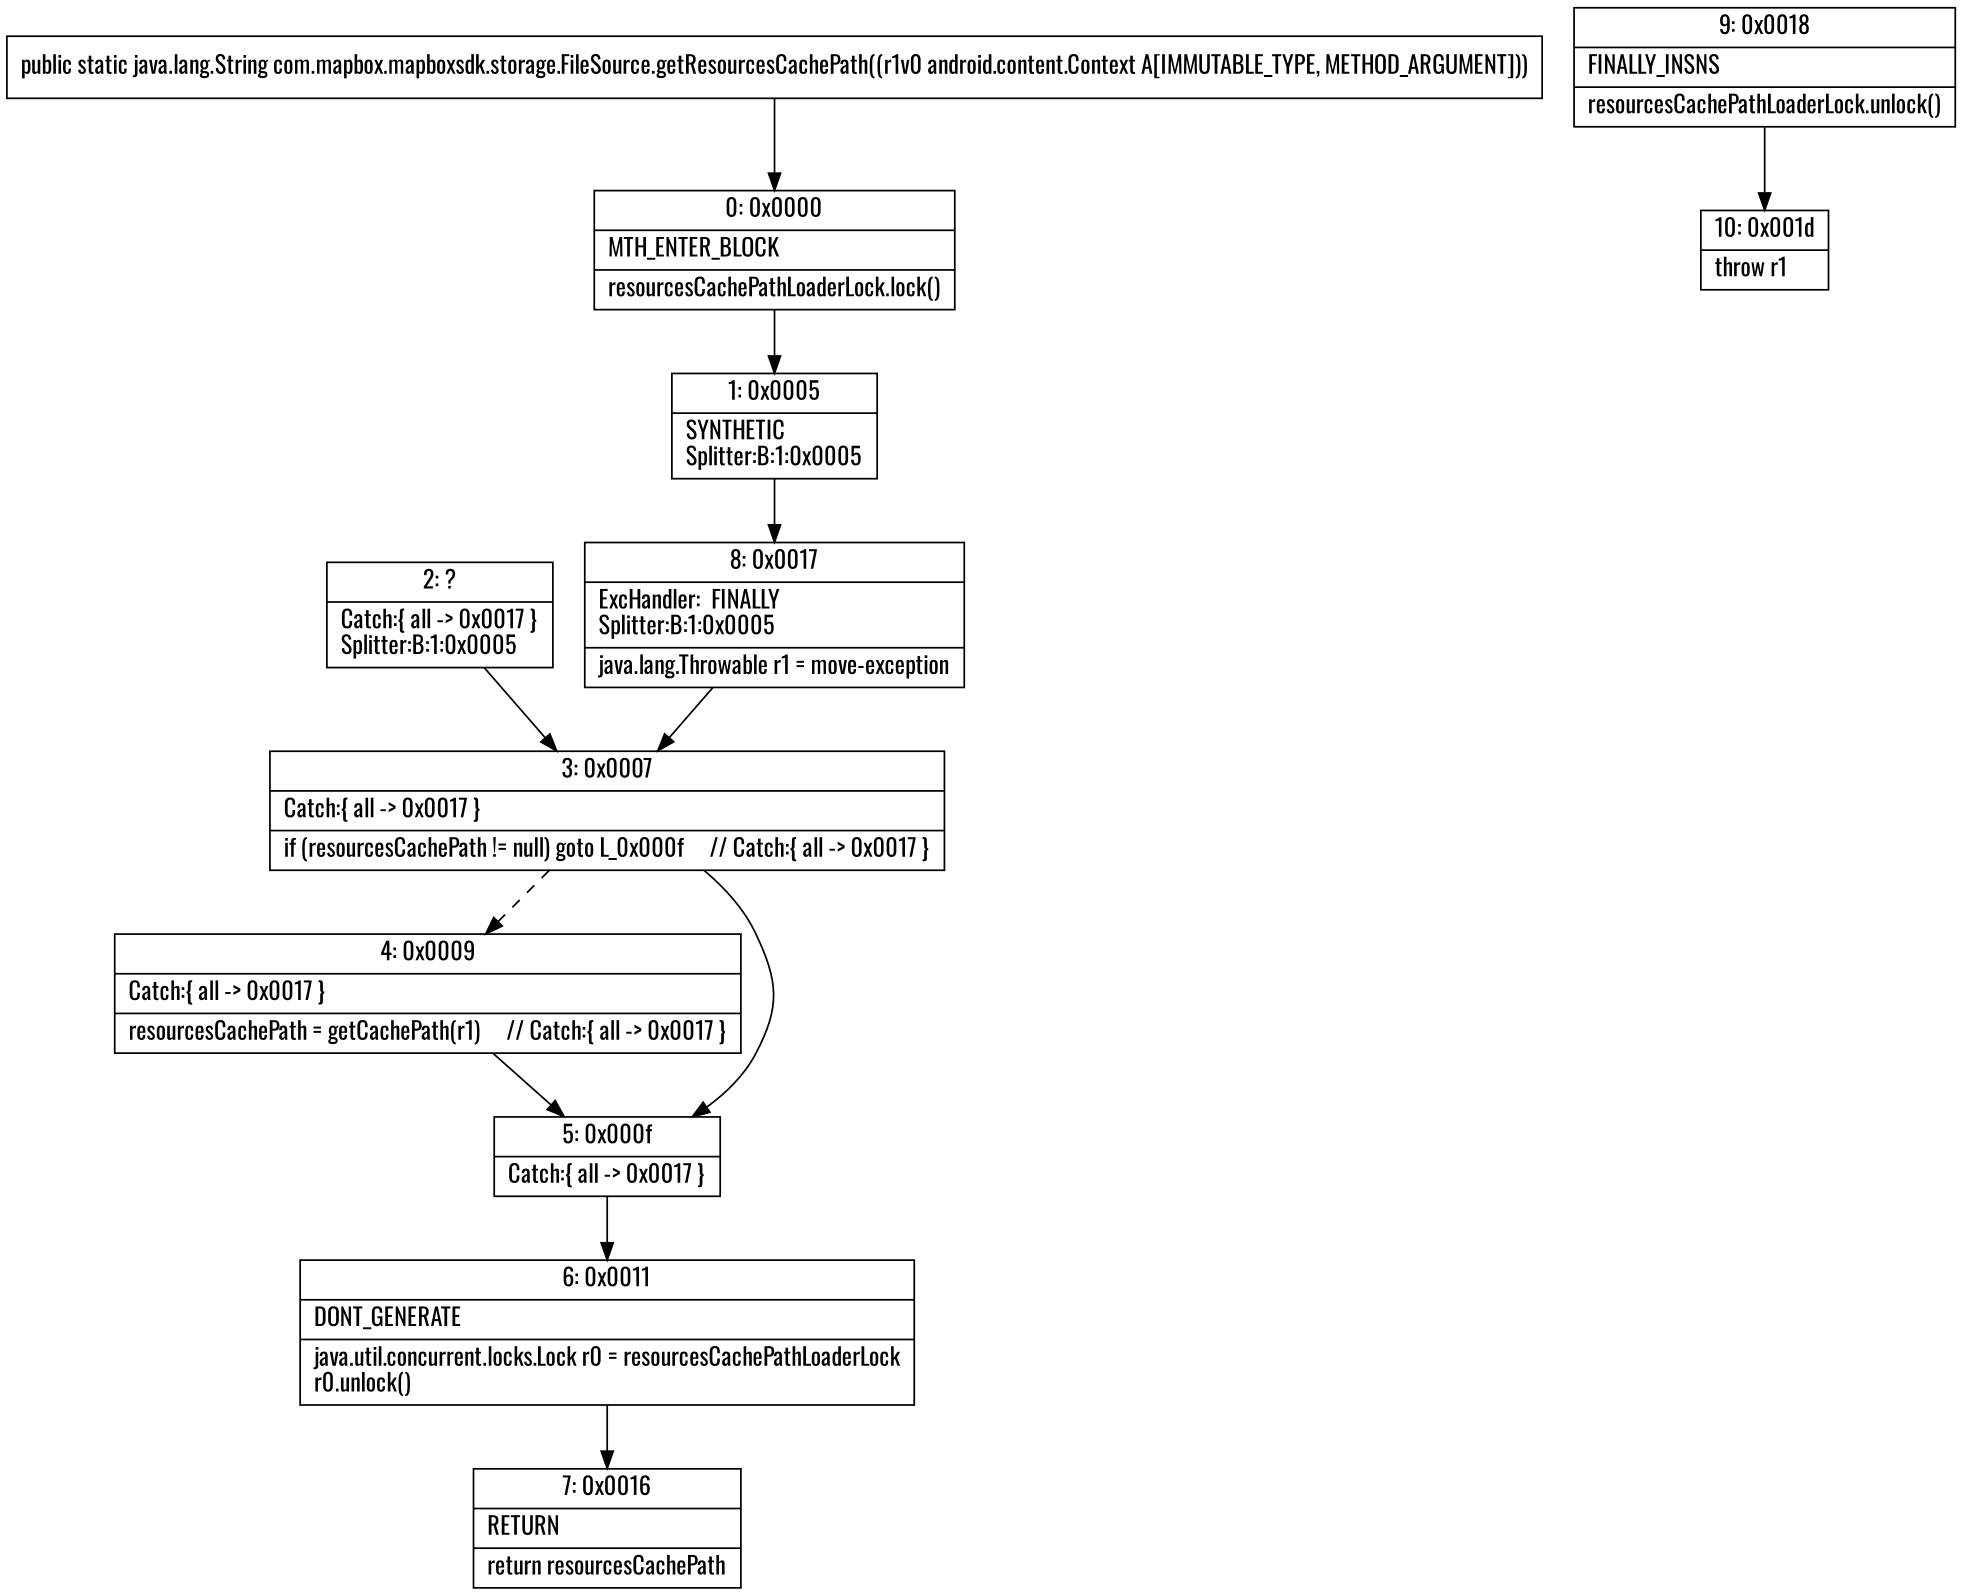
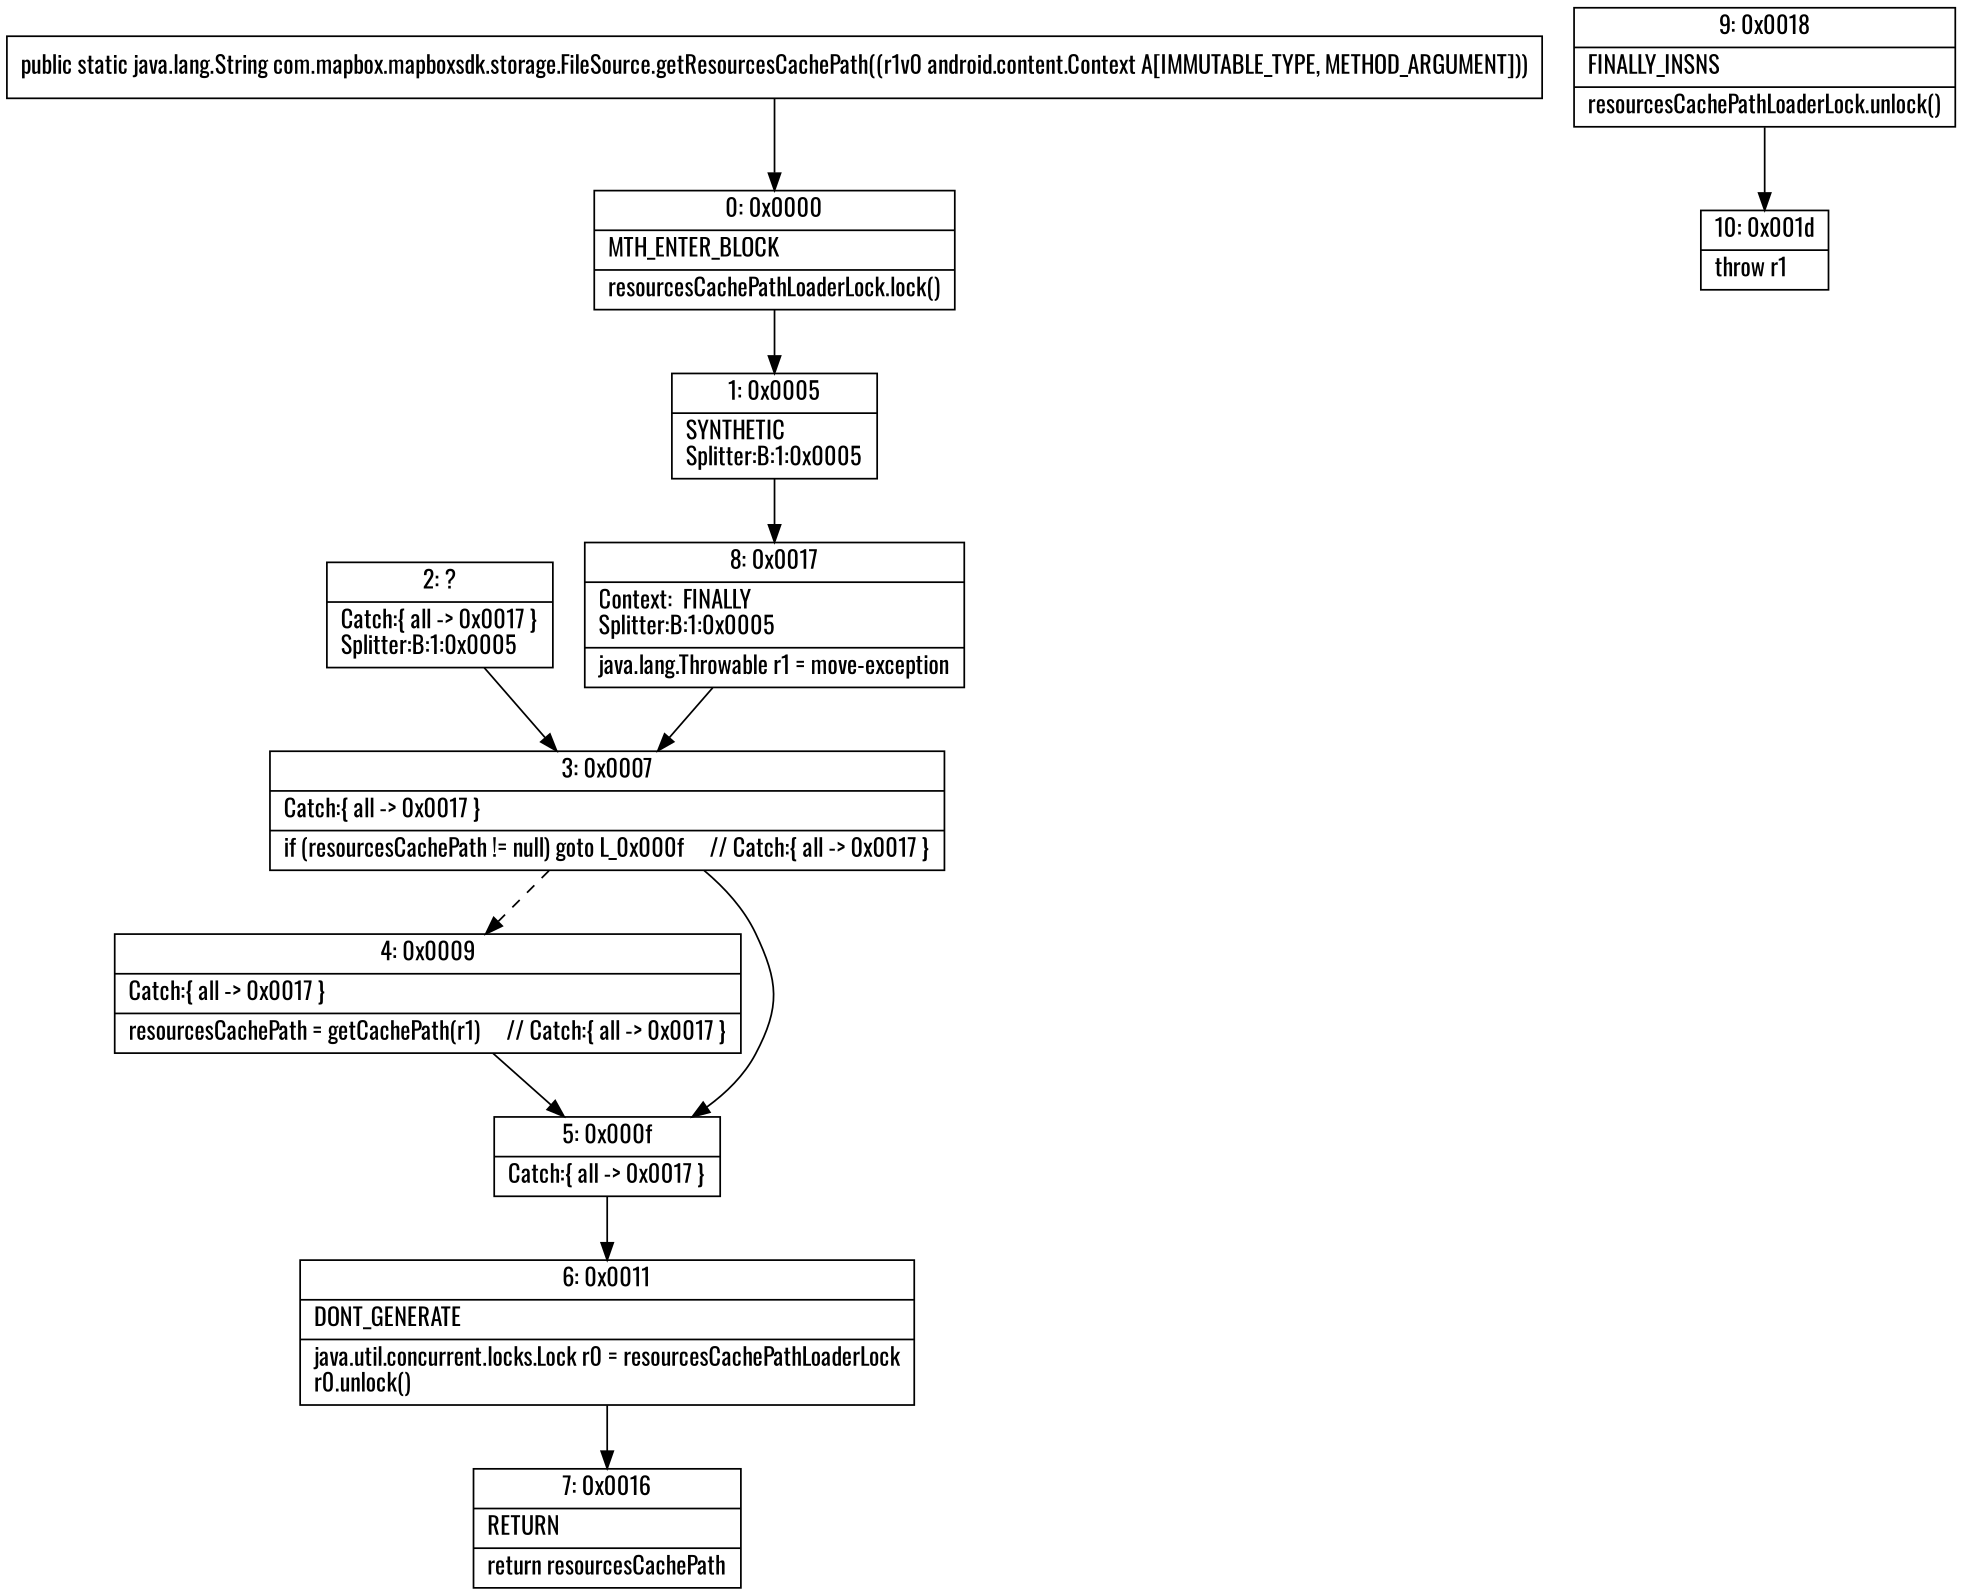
(690, 601) -> (675, 601)
